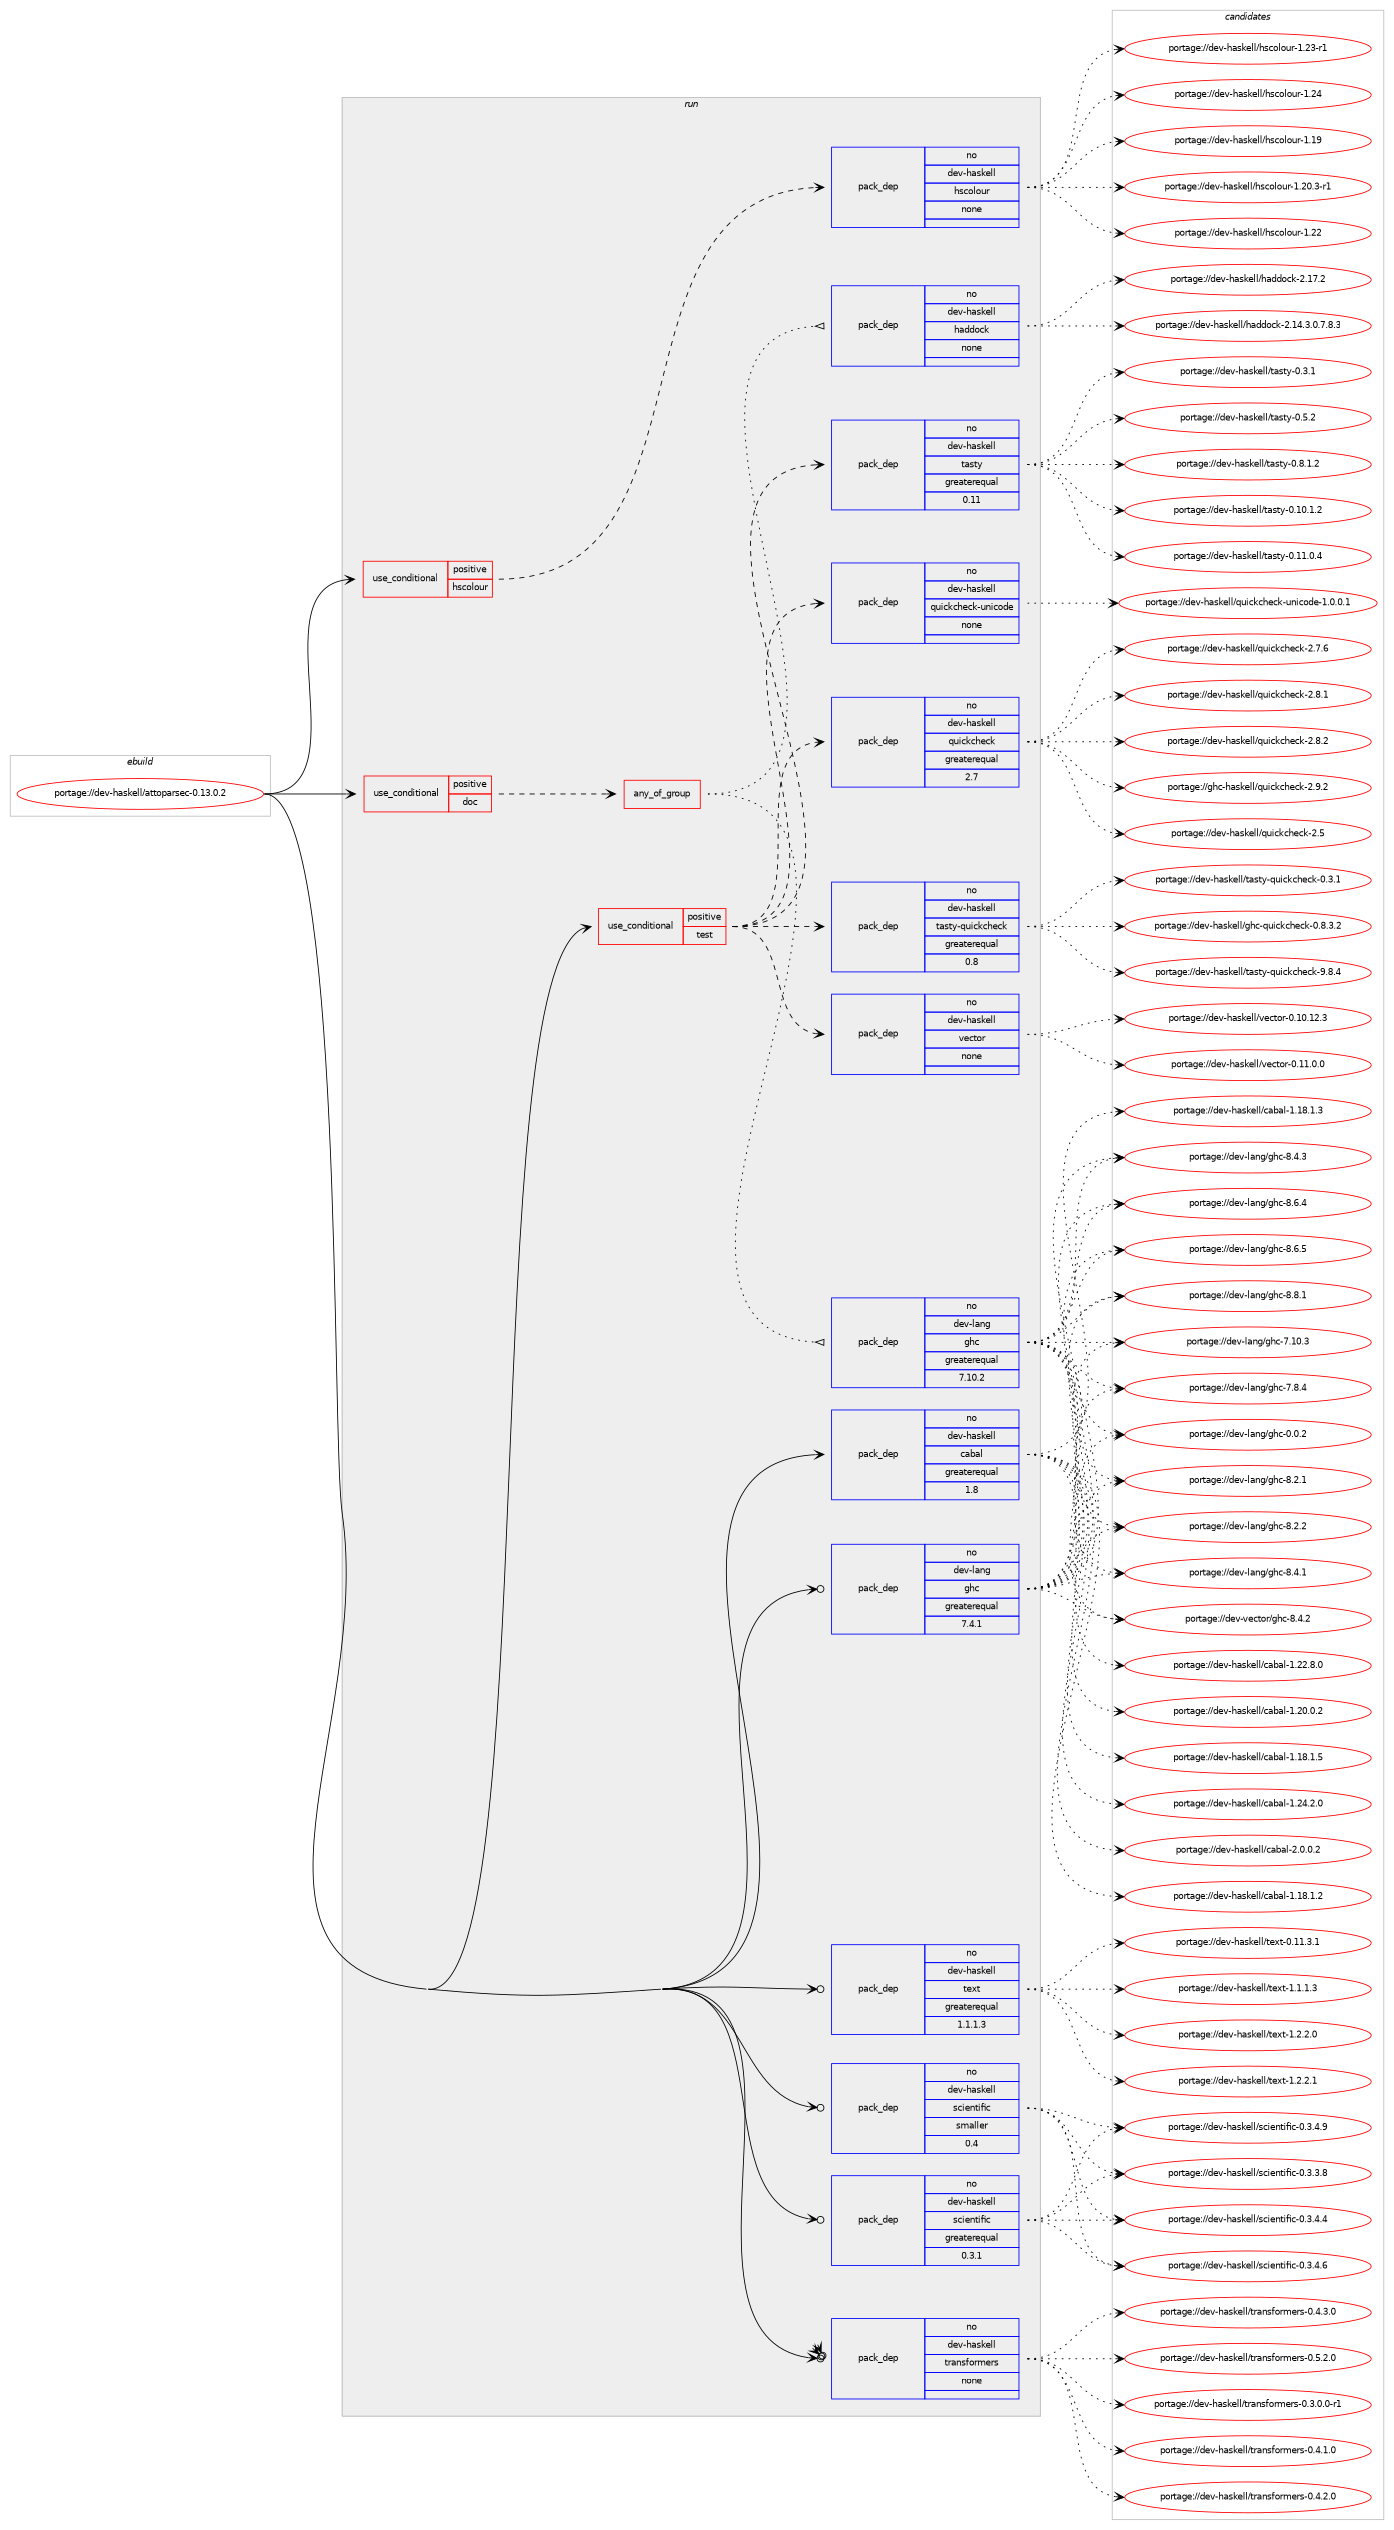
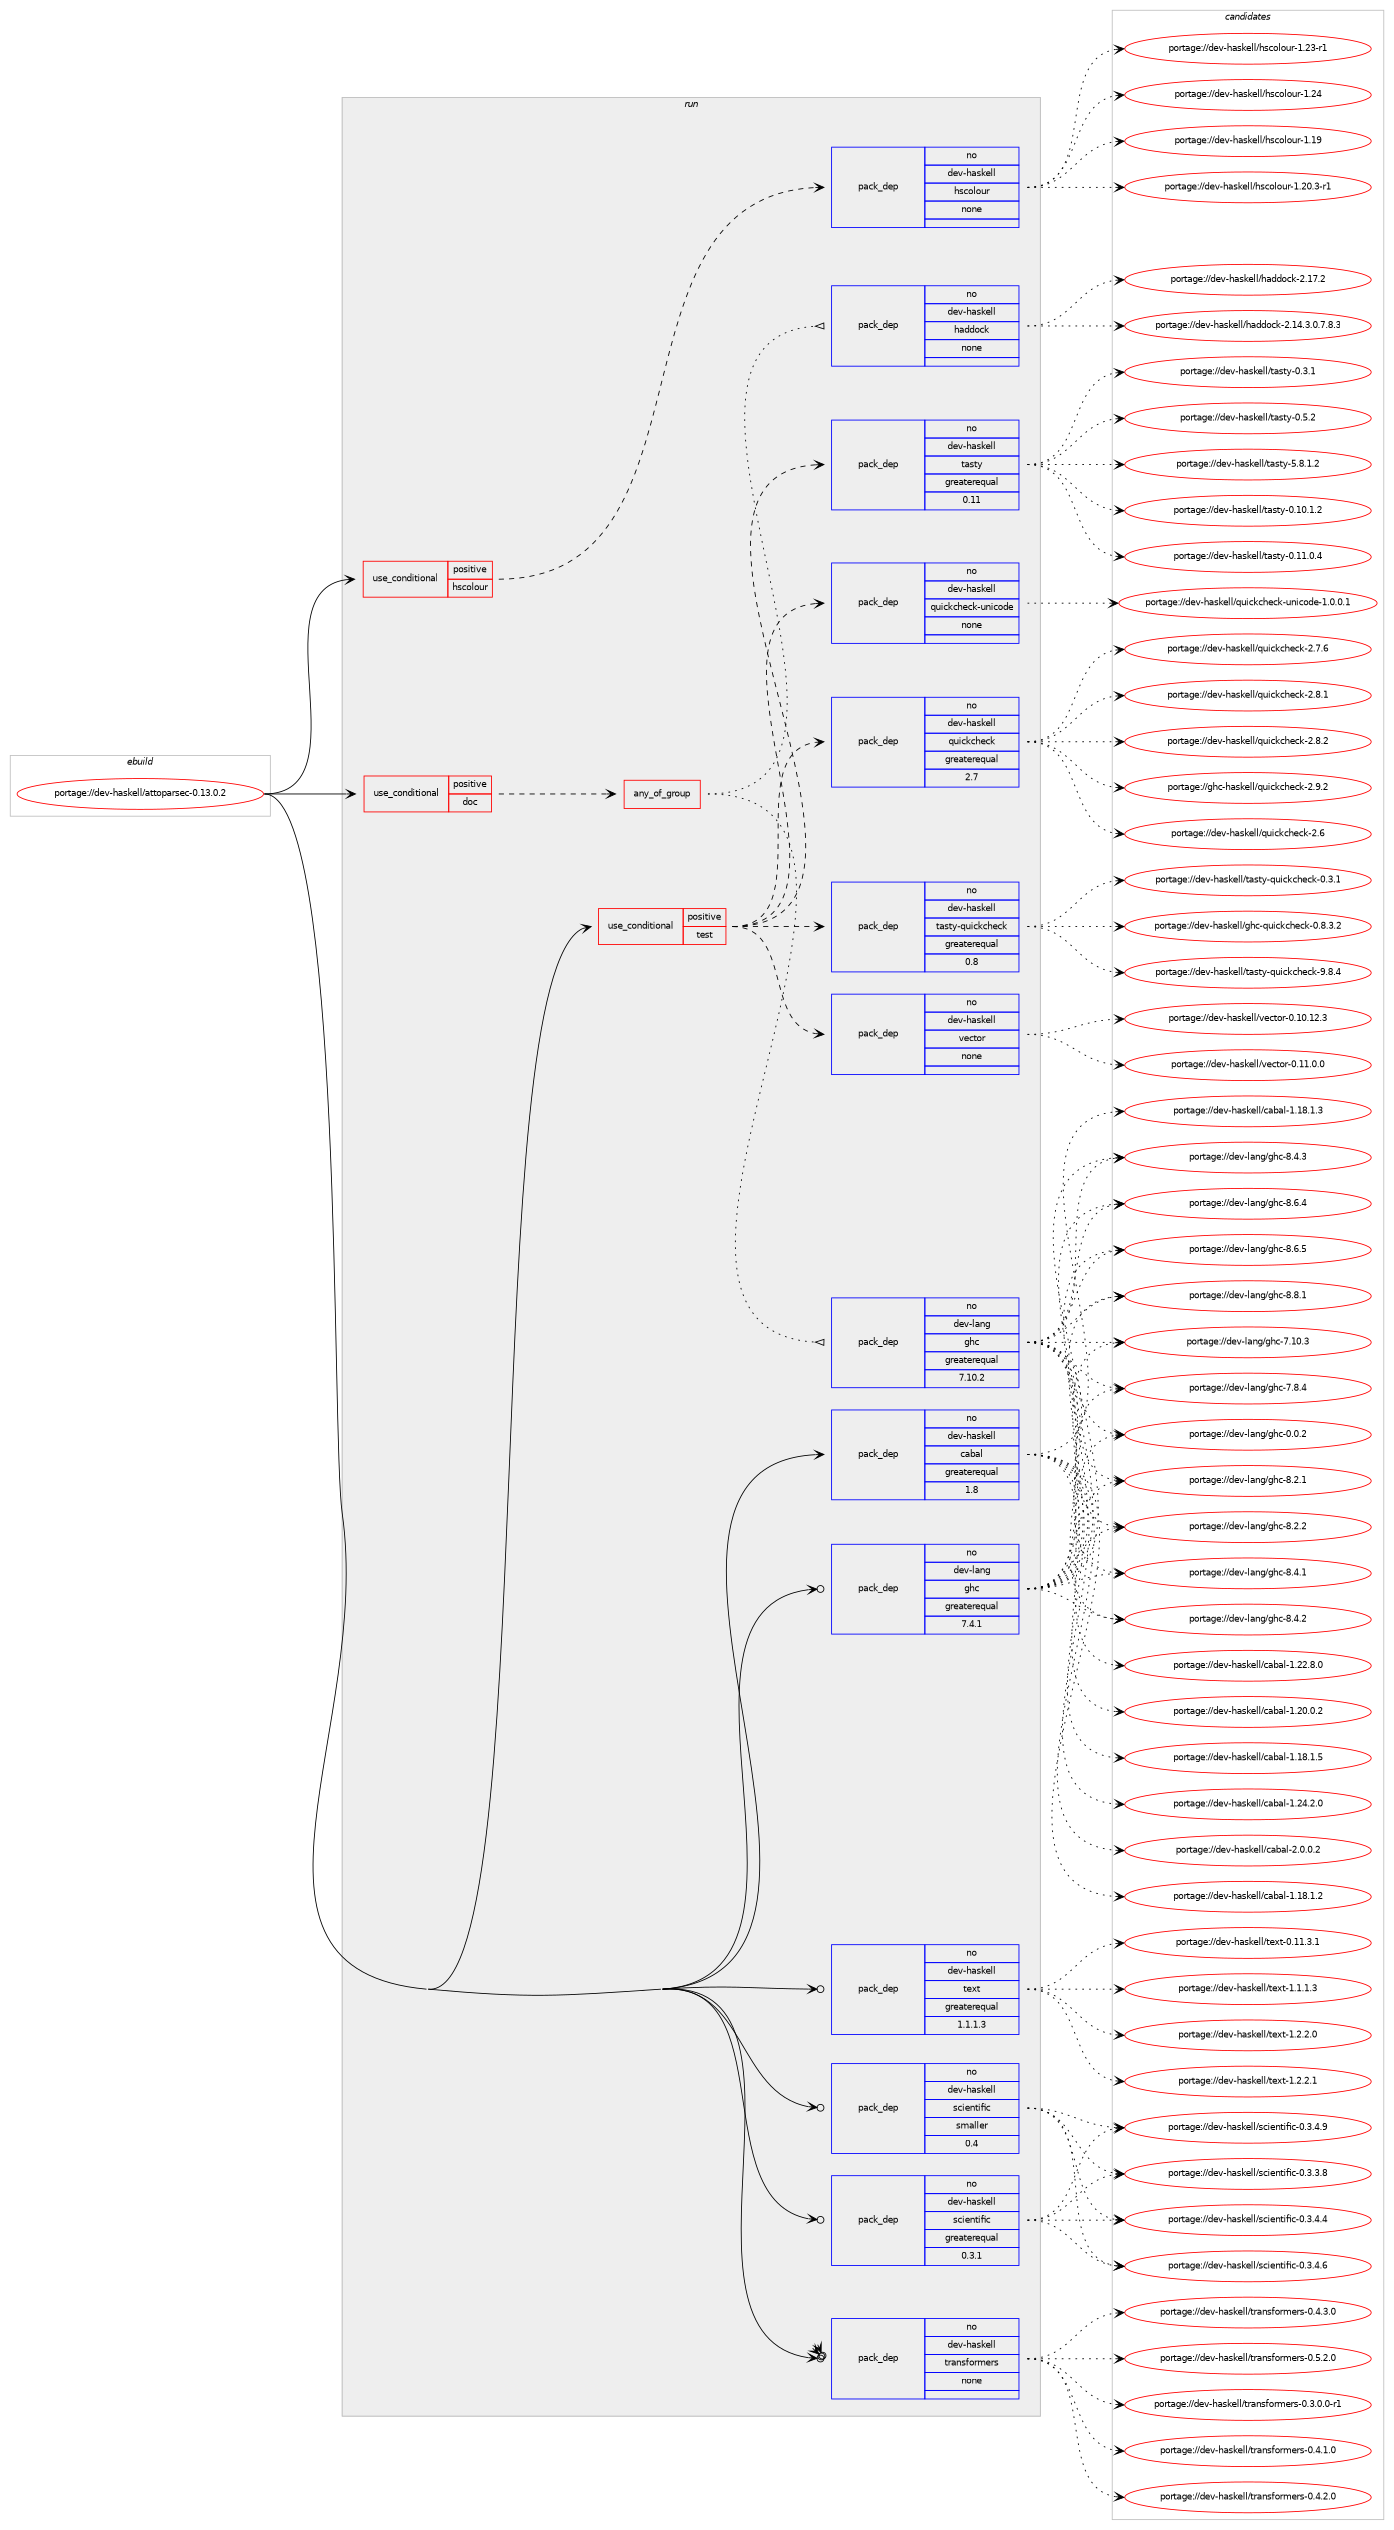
(1248, 234) -> none
(1248, 465) -> (1248, 465)
(1248, 834) -> (1248, 834)
(1248, 1620) -> (1248, 1620)
